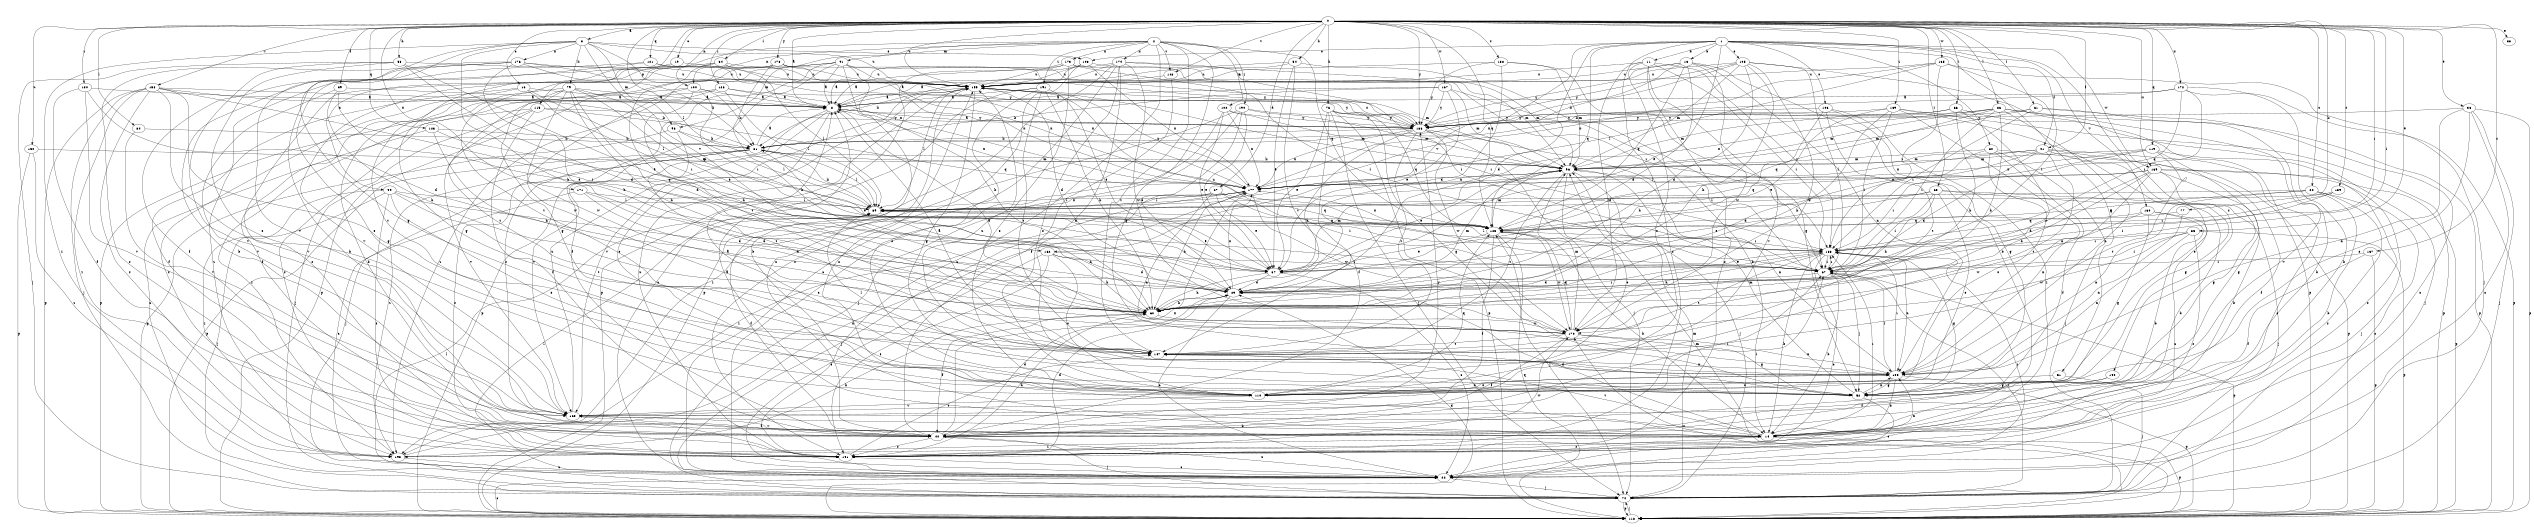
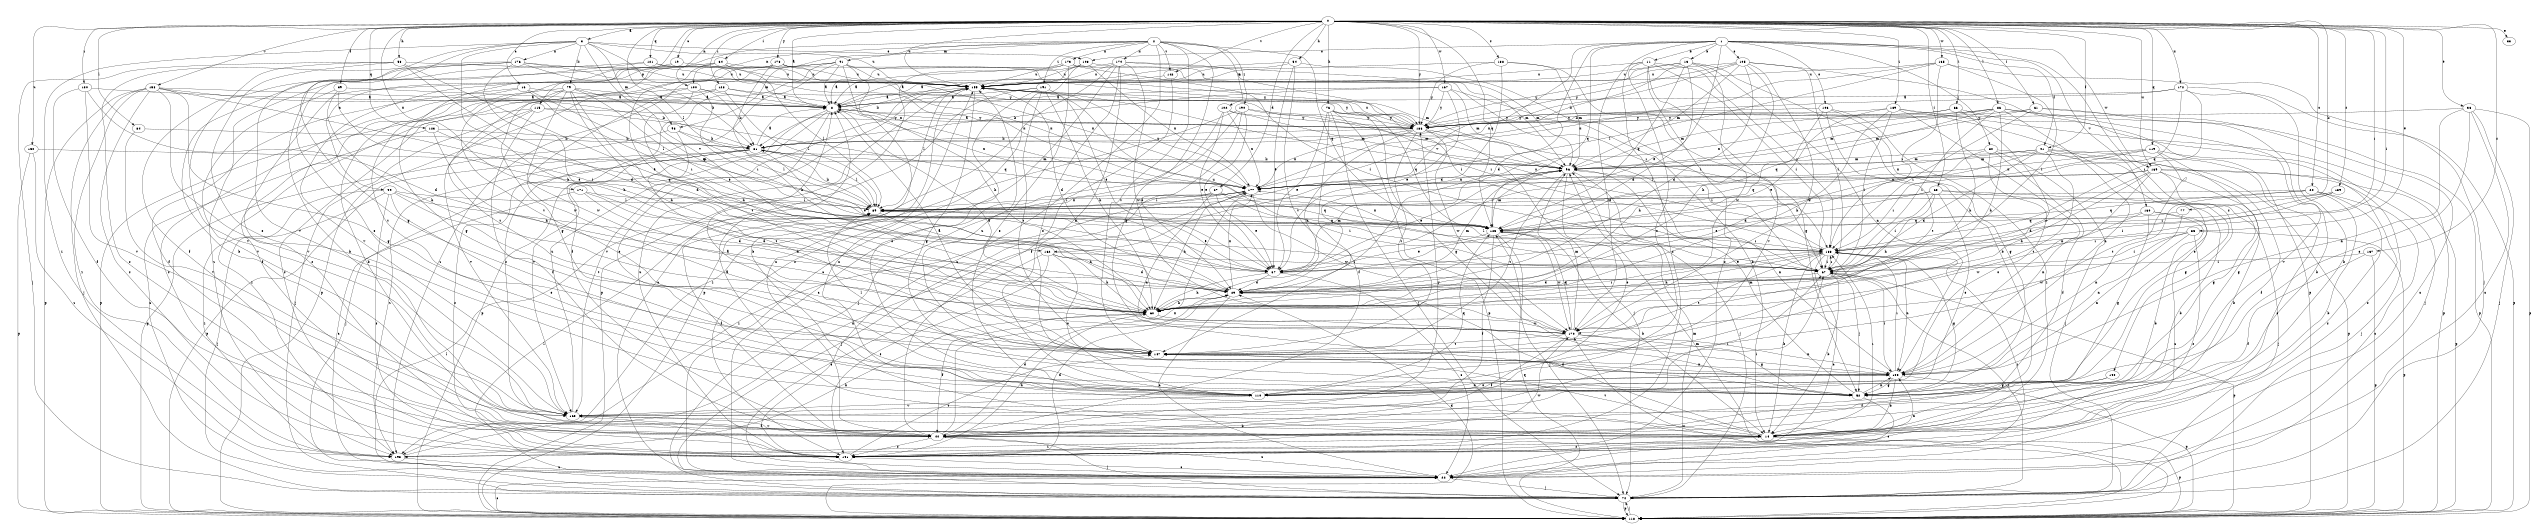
none -> (1428, 150)
(759, 337) -> (703, 305)
(2059, 375) -> none
